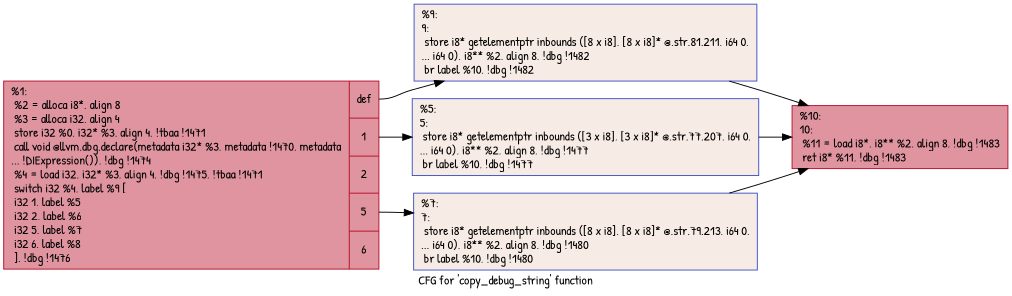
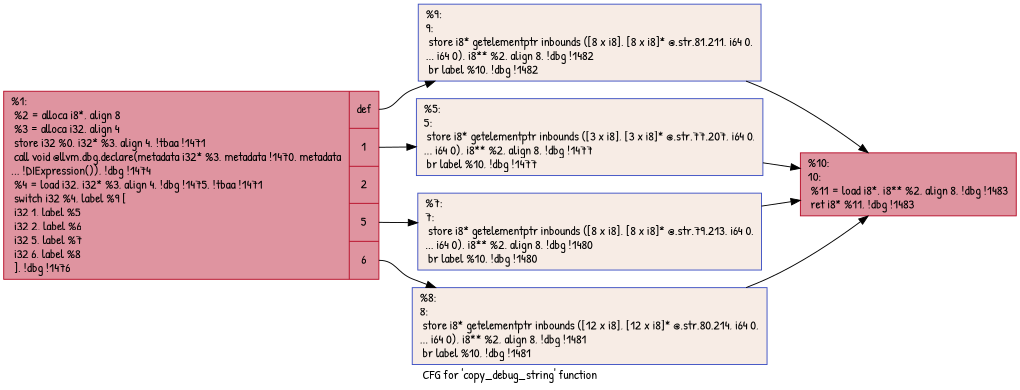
none -> (590, 326)
